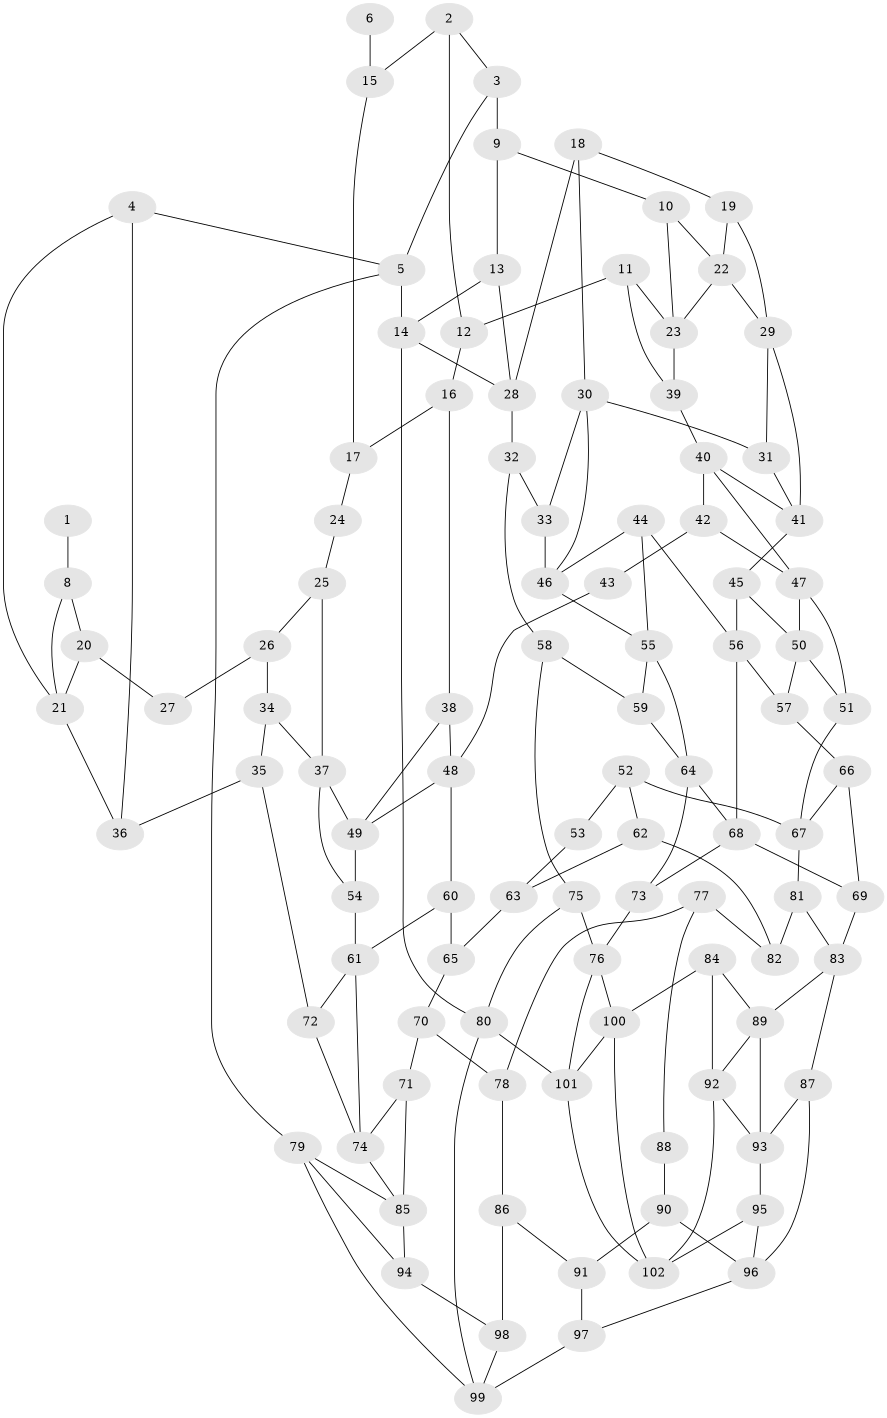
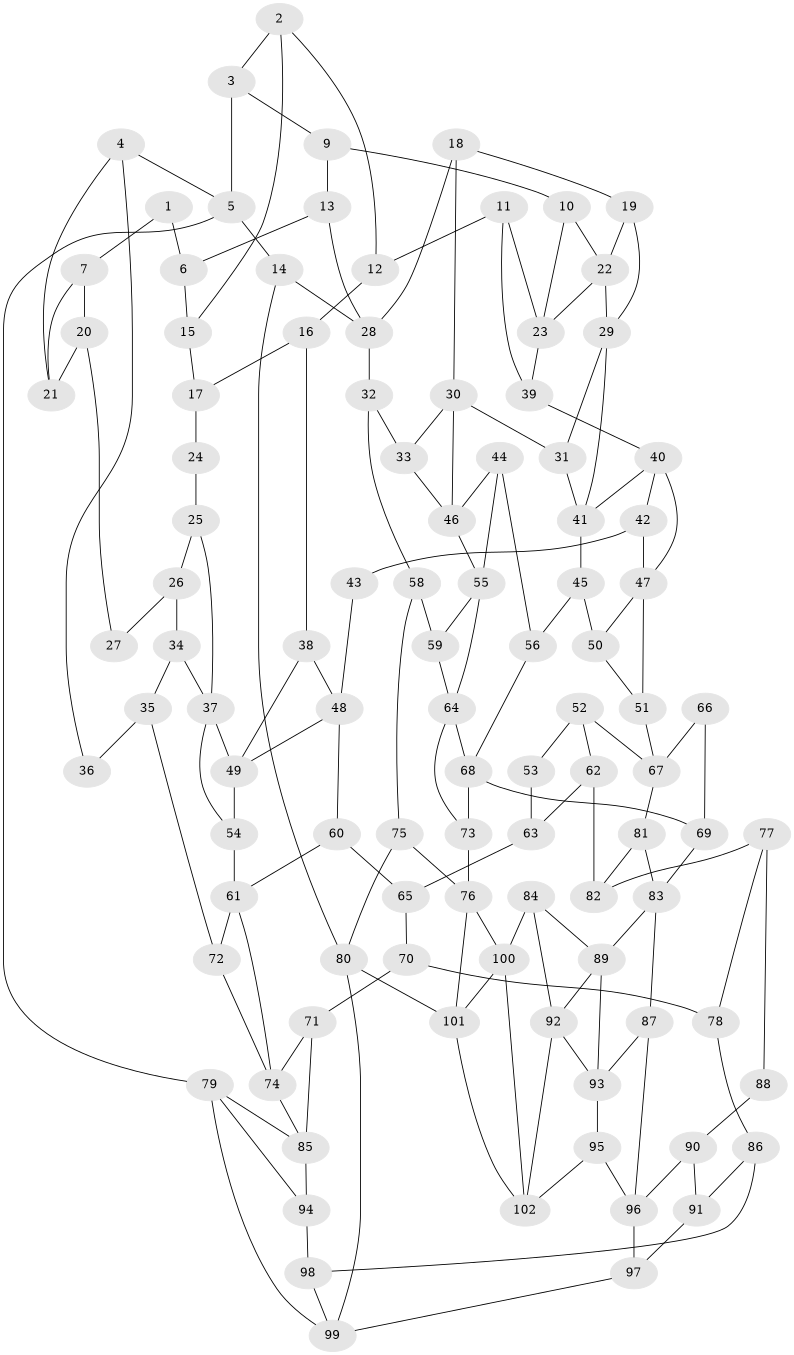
none -> (176, 238)
(449, 301) -> (263, 235)
(68, 583) -> (84, 270)
(785, 709) -> none
(90, 771) -> none
